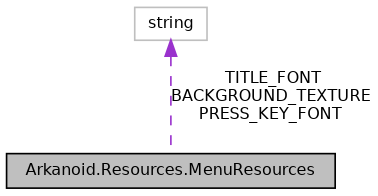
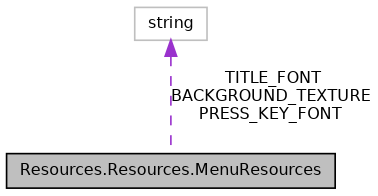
(171, 171) -> (171, 171)
